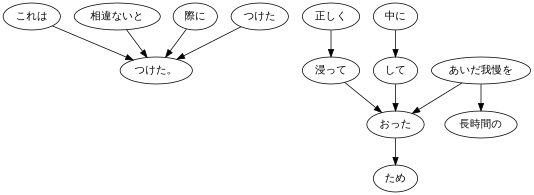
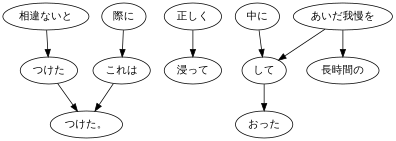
(134, 40) -> (47, 40)
(178, 40) -> (123, 40)
(360, 95) -> none
(440, 96) -> (305, 42)
(396, 178) -> none
